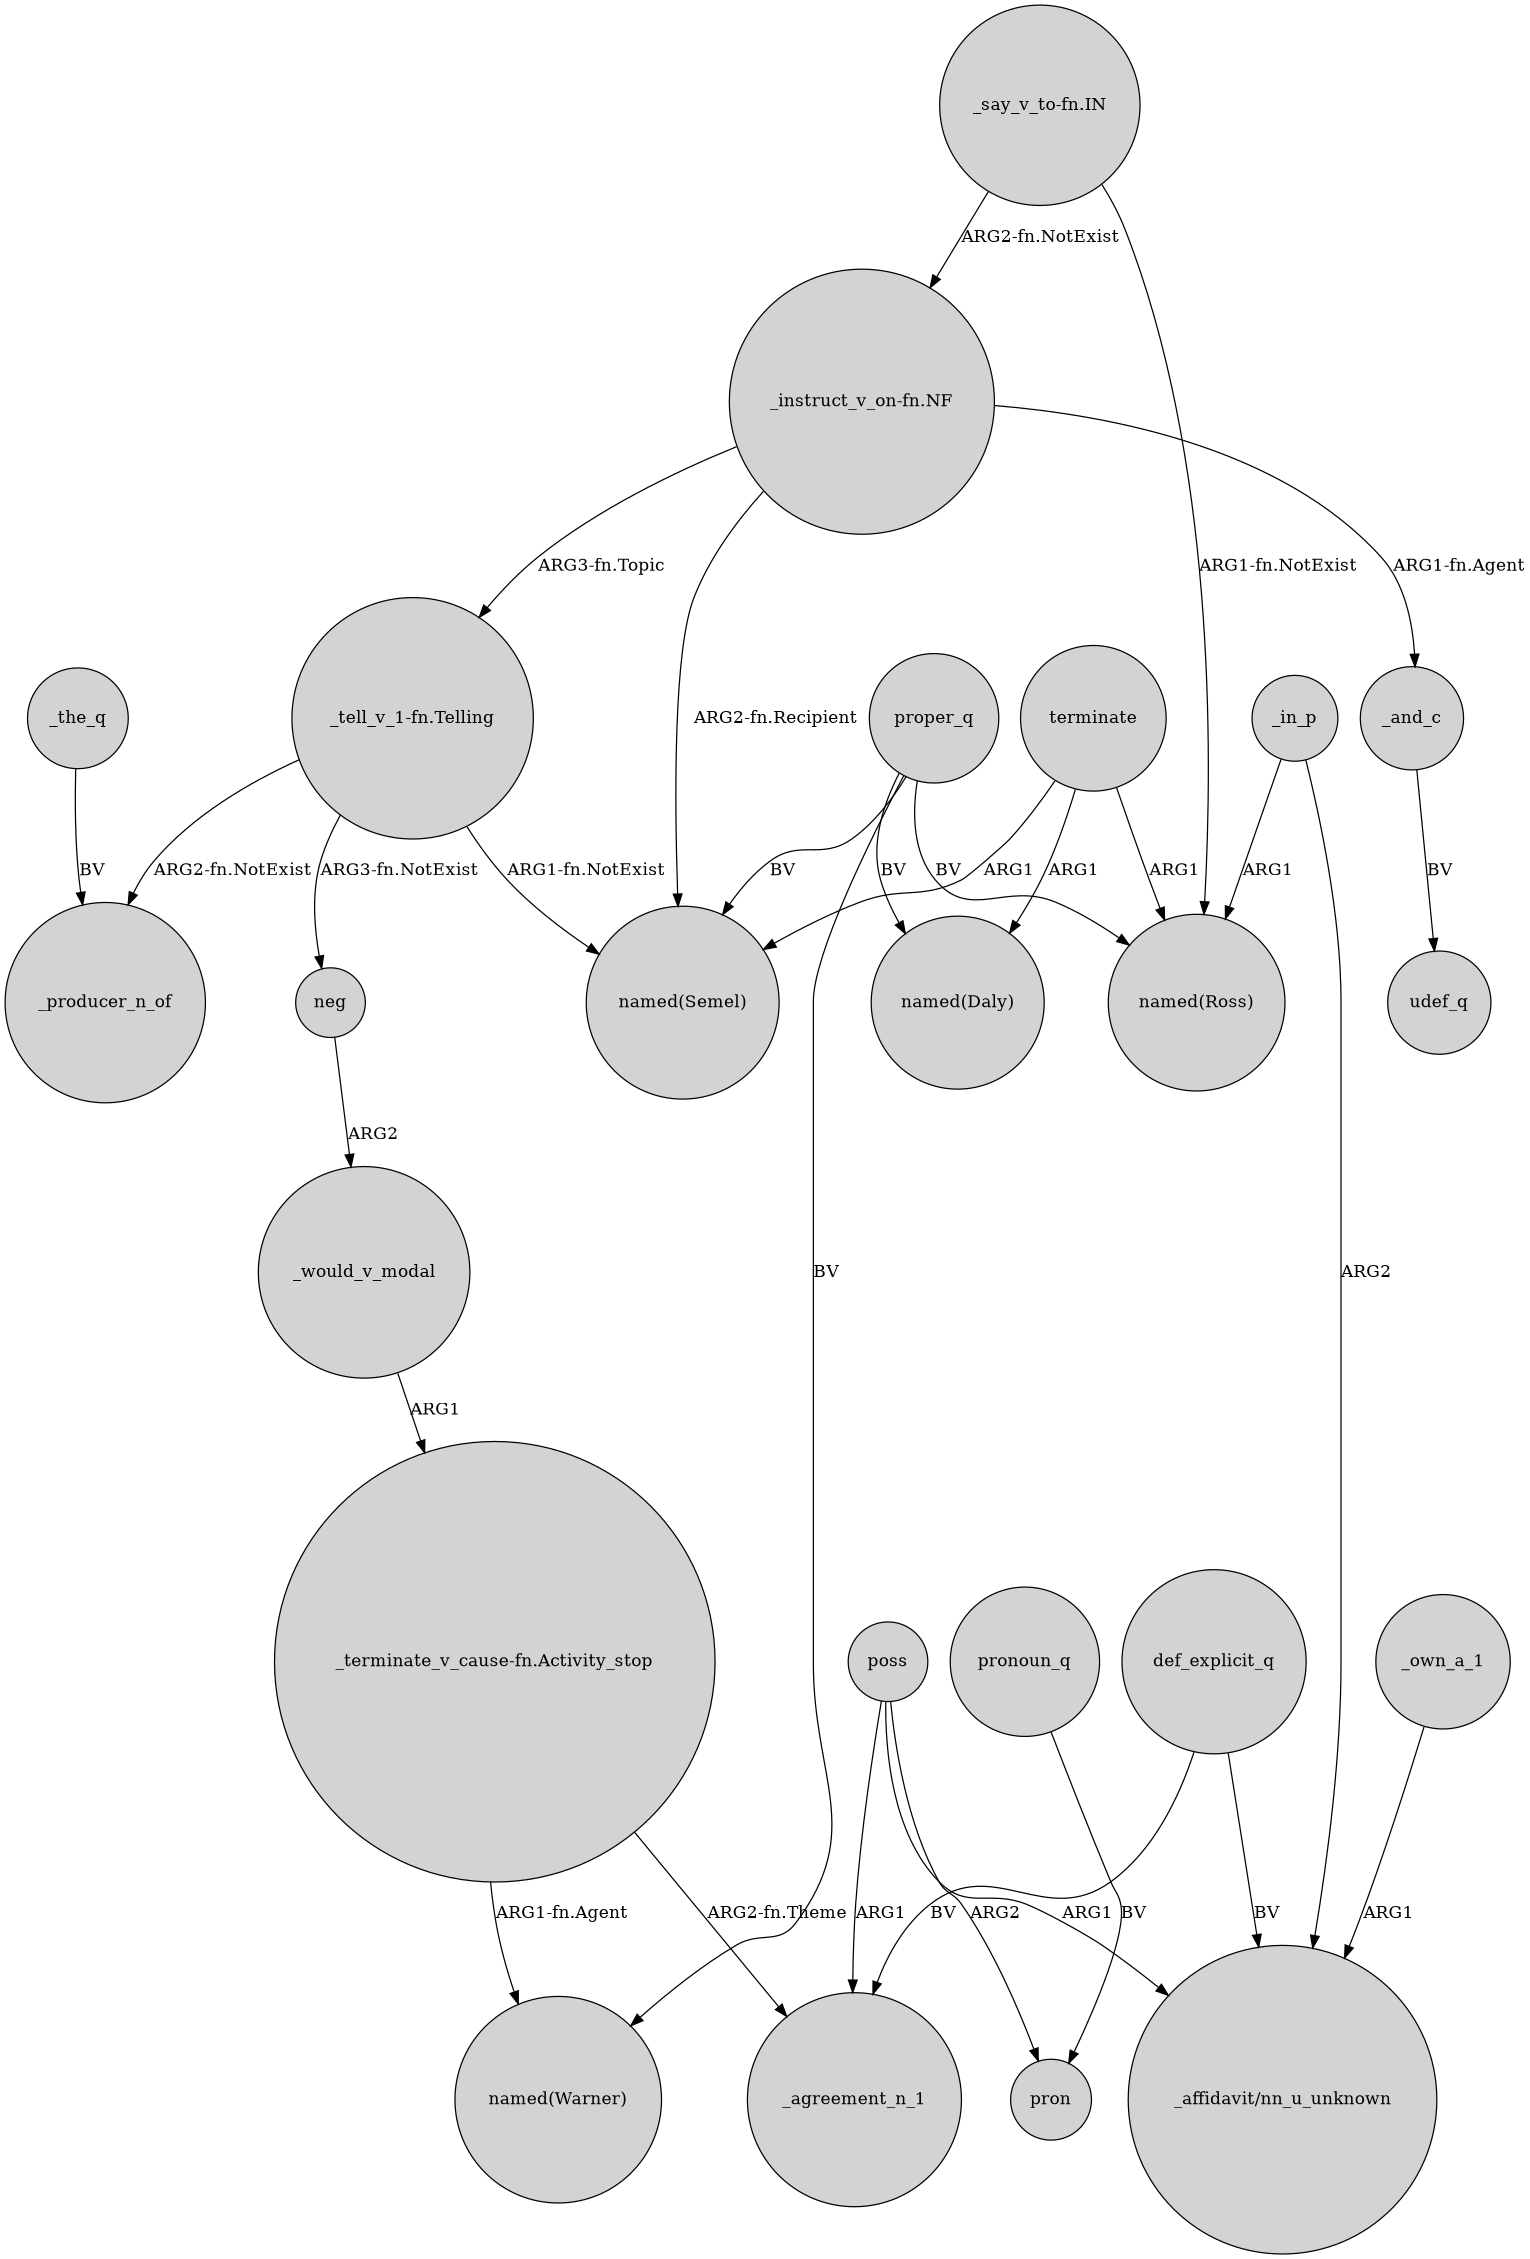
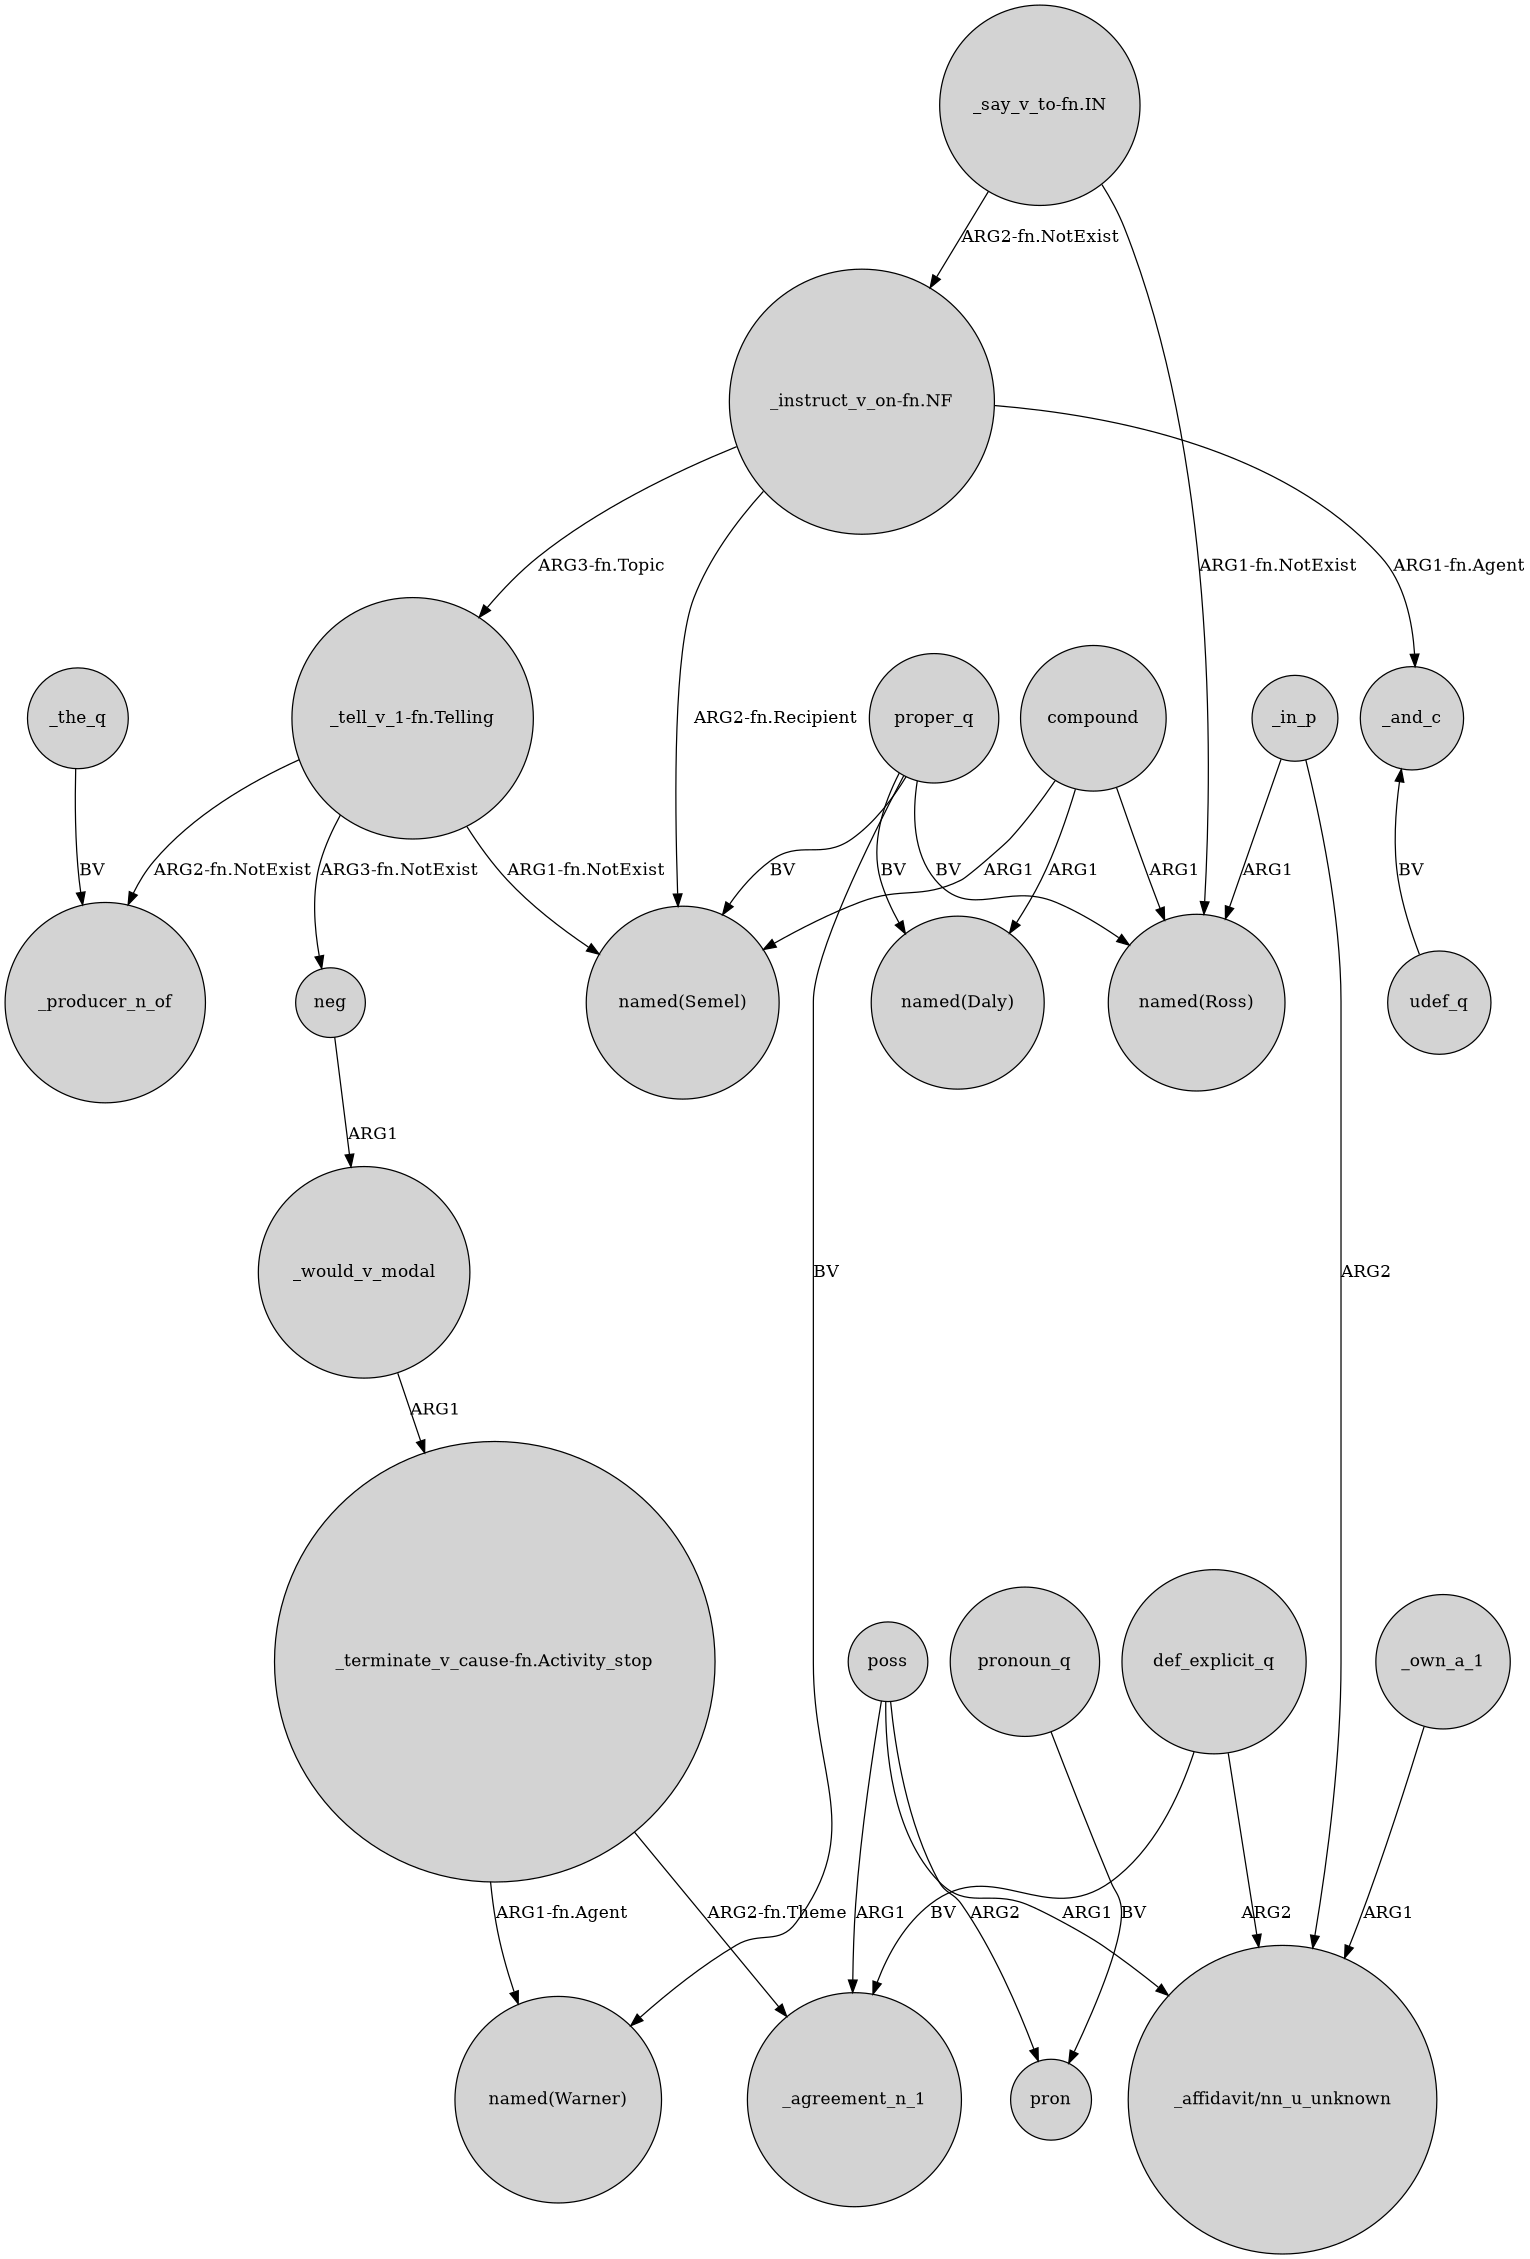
(1093, 718) -> (1093, 718)
(1425, 854) -> (1397, 869)
(373, 1135) -> (373, 1135)
(1267, 1913) -> (1267, 1913)
